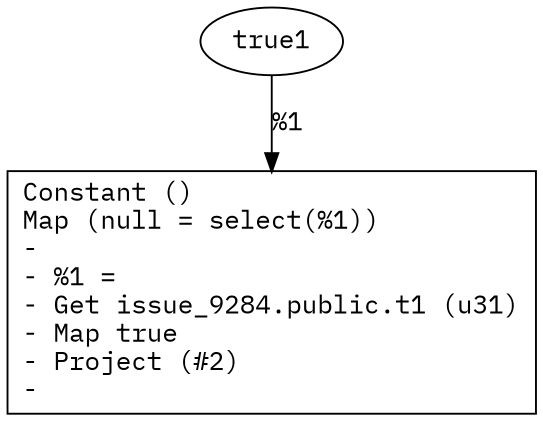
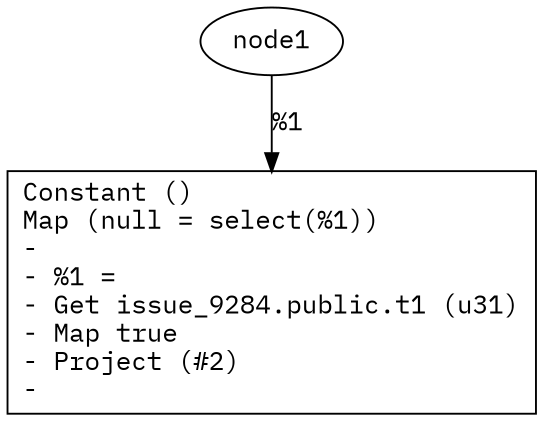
(272, 41) -> (272, 41)
